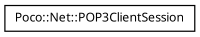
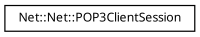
(100, 18) -> (100, 18)
